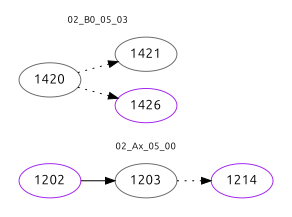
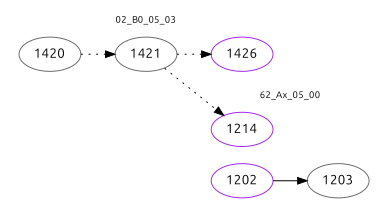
(93, 92) -> (189, 54)
(146, 147) -> (290, 96)
(189, 181) -> (190, 89)
